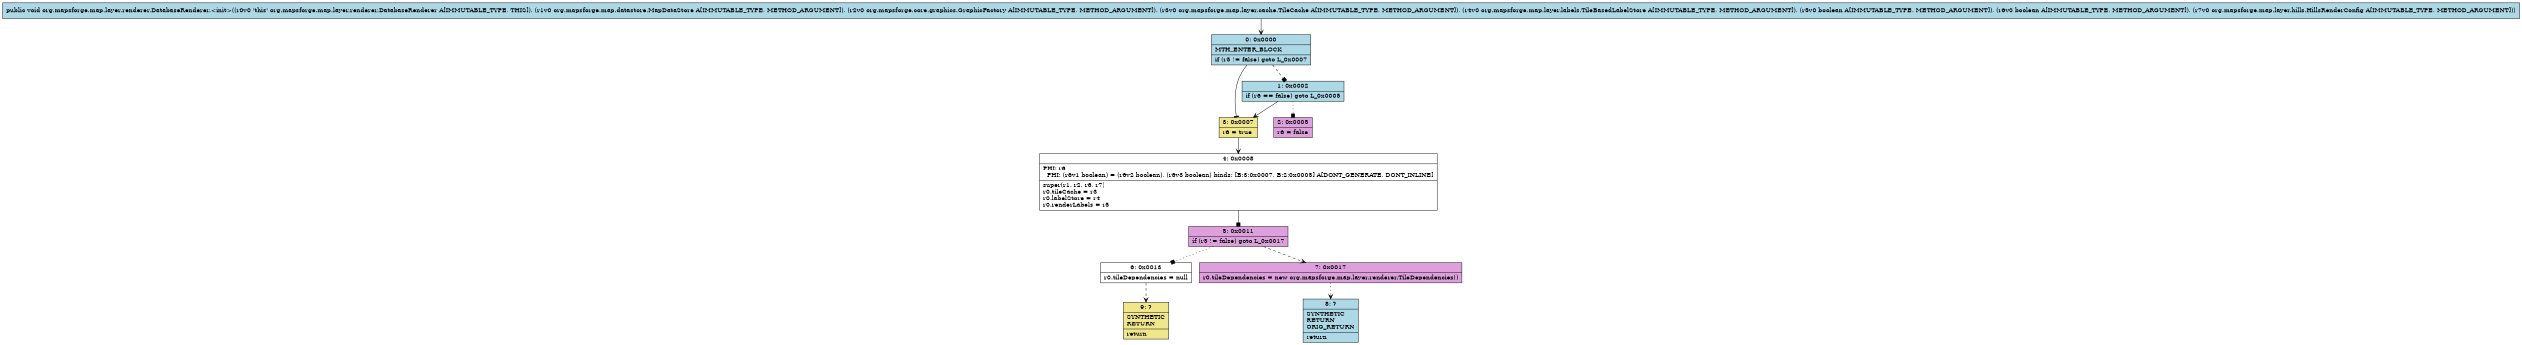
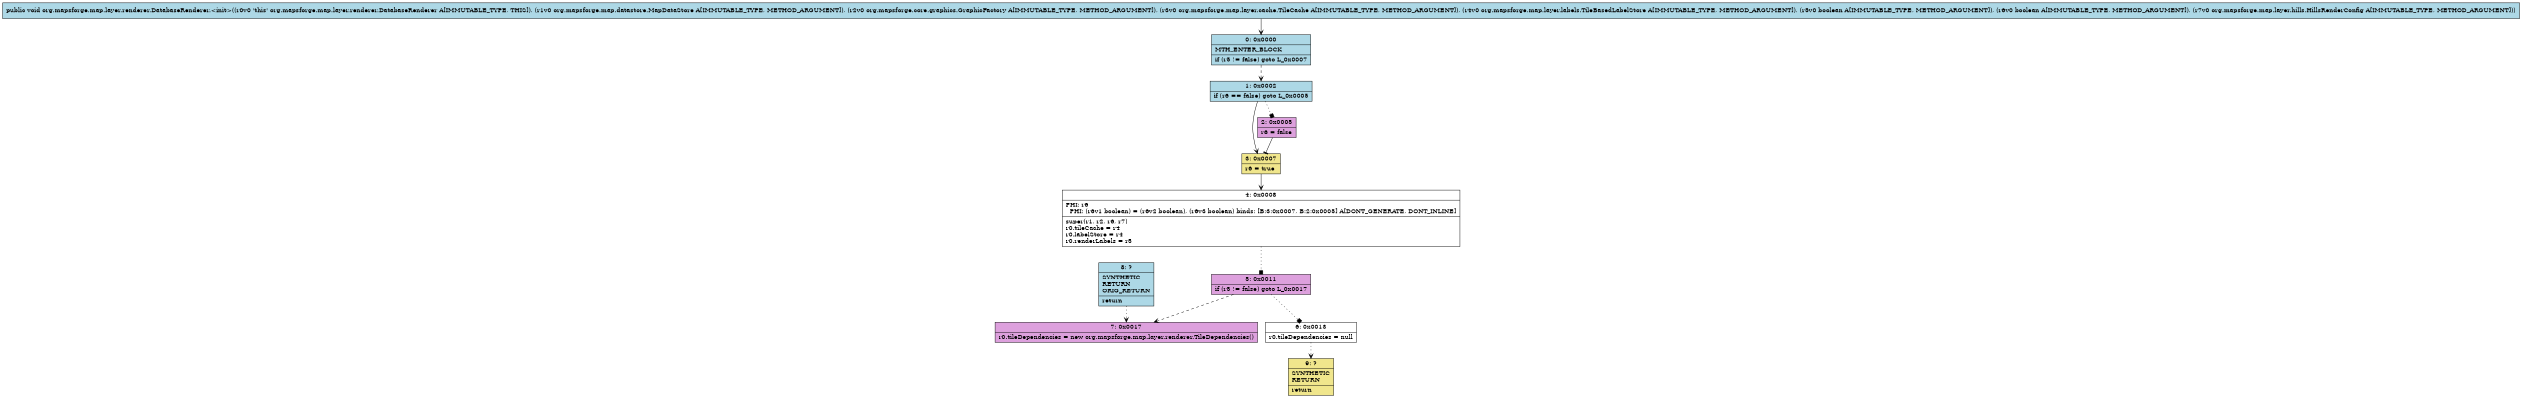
(1278, 71) -> (1261, 71)
(1236, 89) -> (1269, 145)
(1070, 192) -> (1093, 228)
(1238, 216) -> (1261, 258)
(1331, 289) -> (1126, 312)
(1146, 290) -> (1311, 348)
